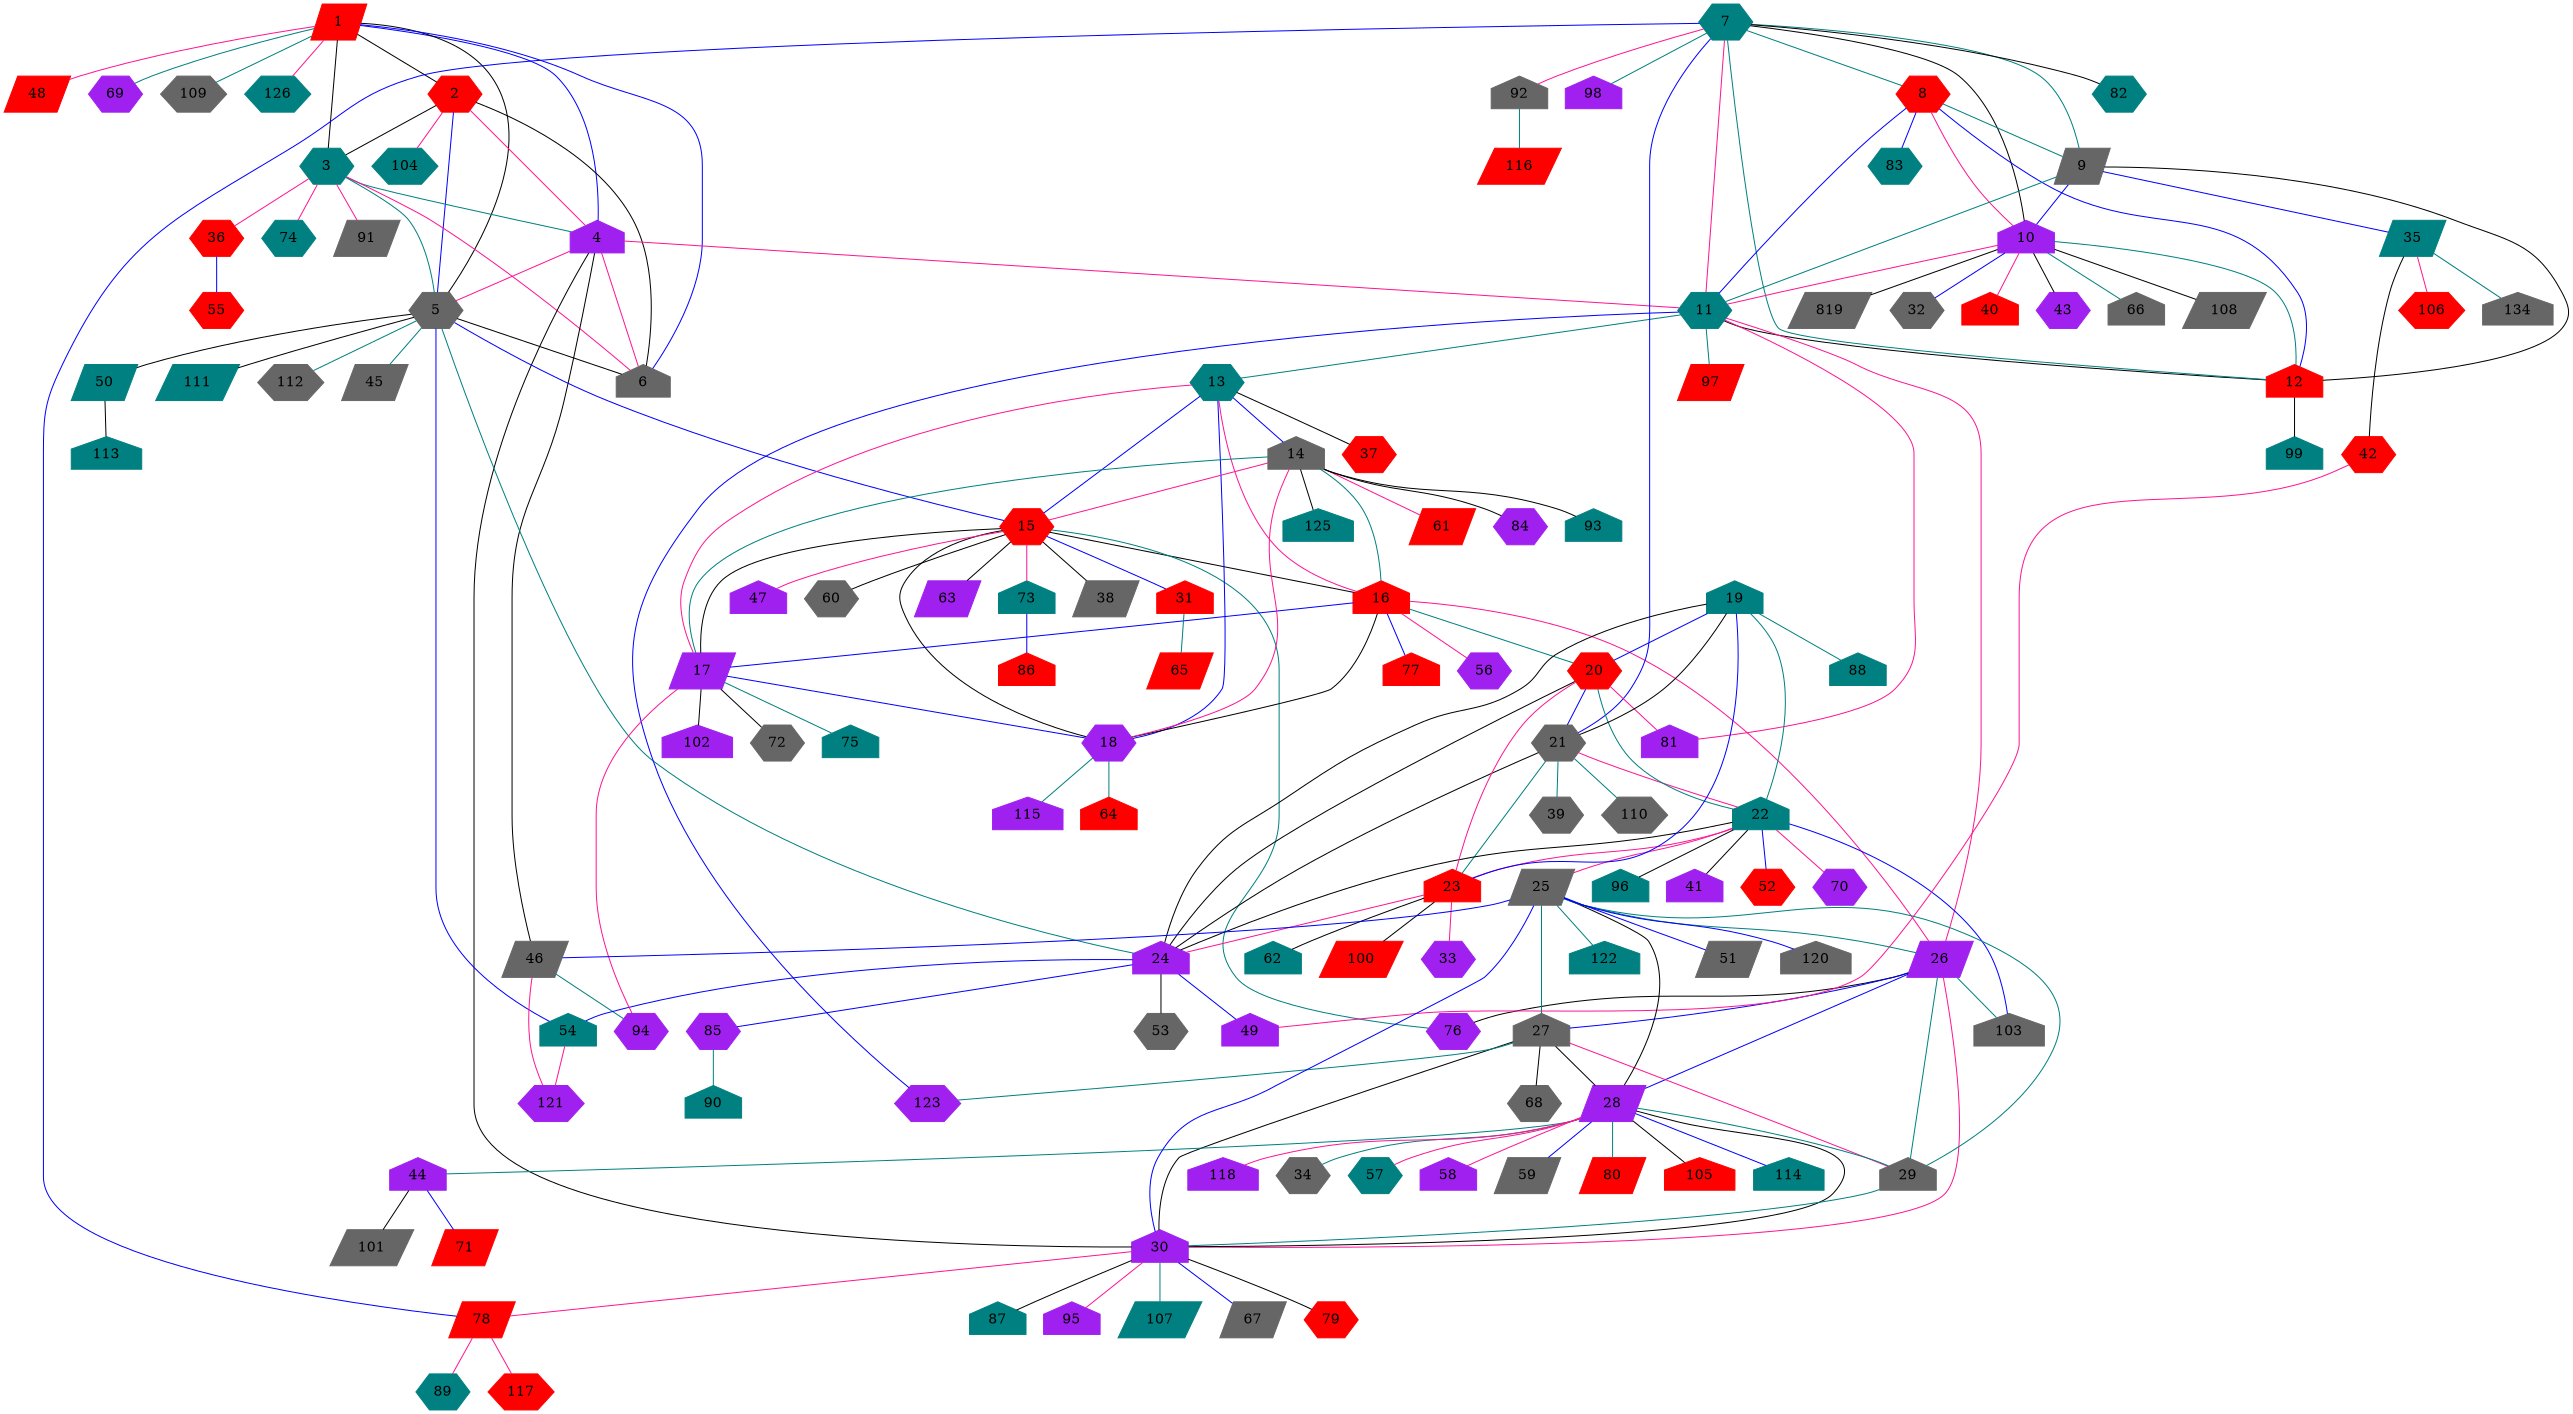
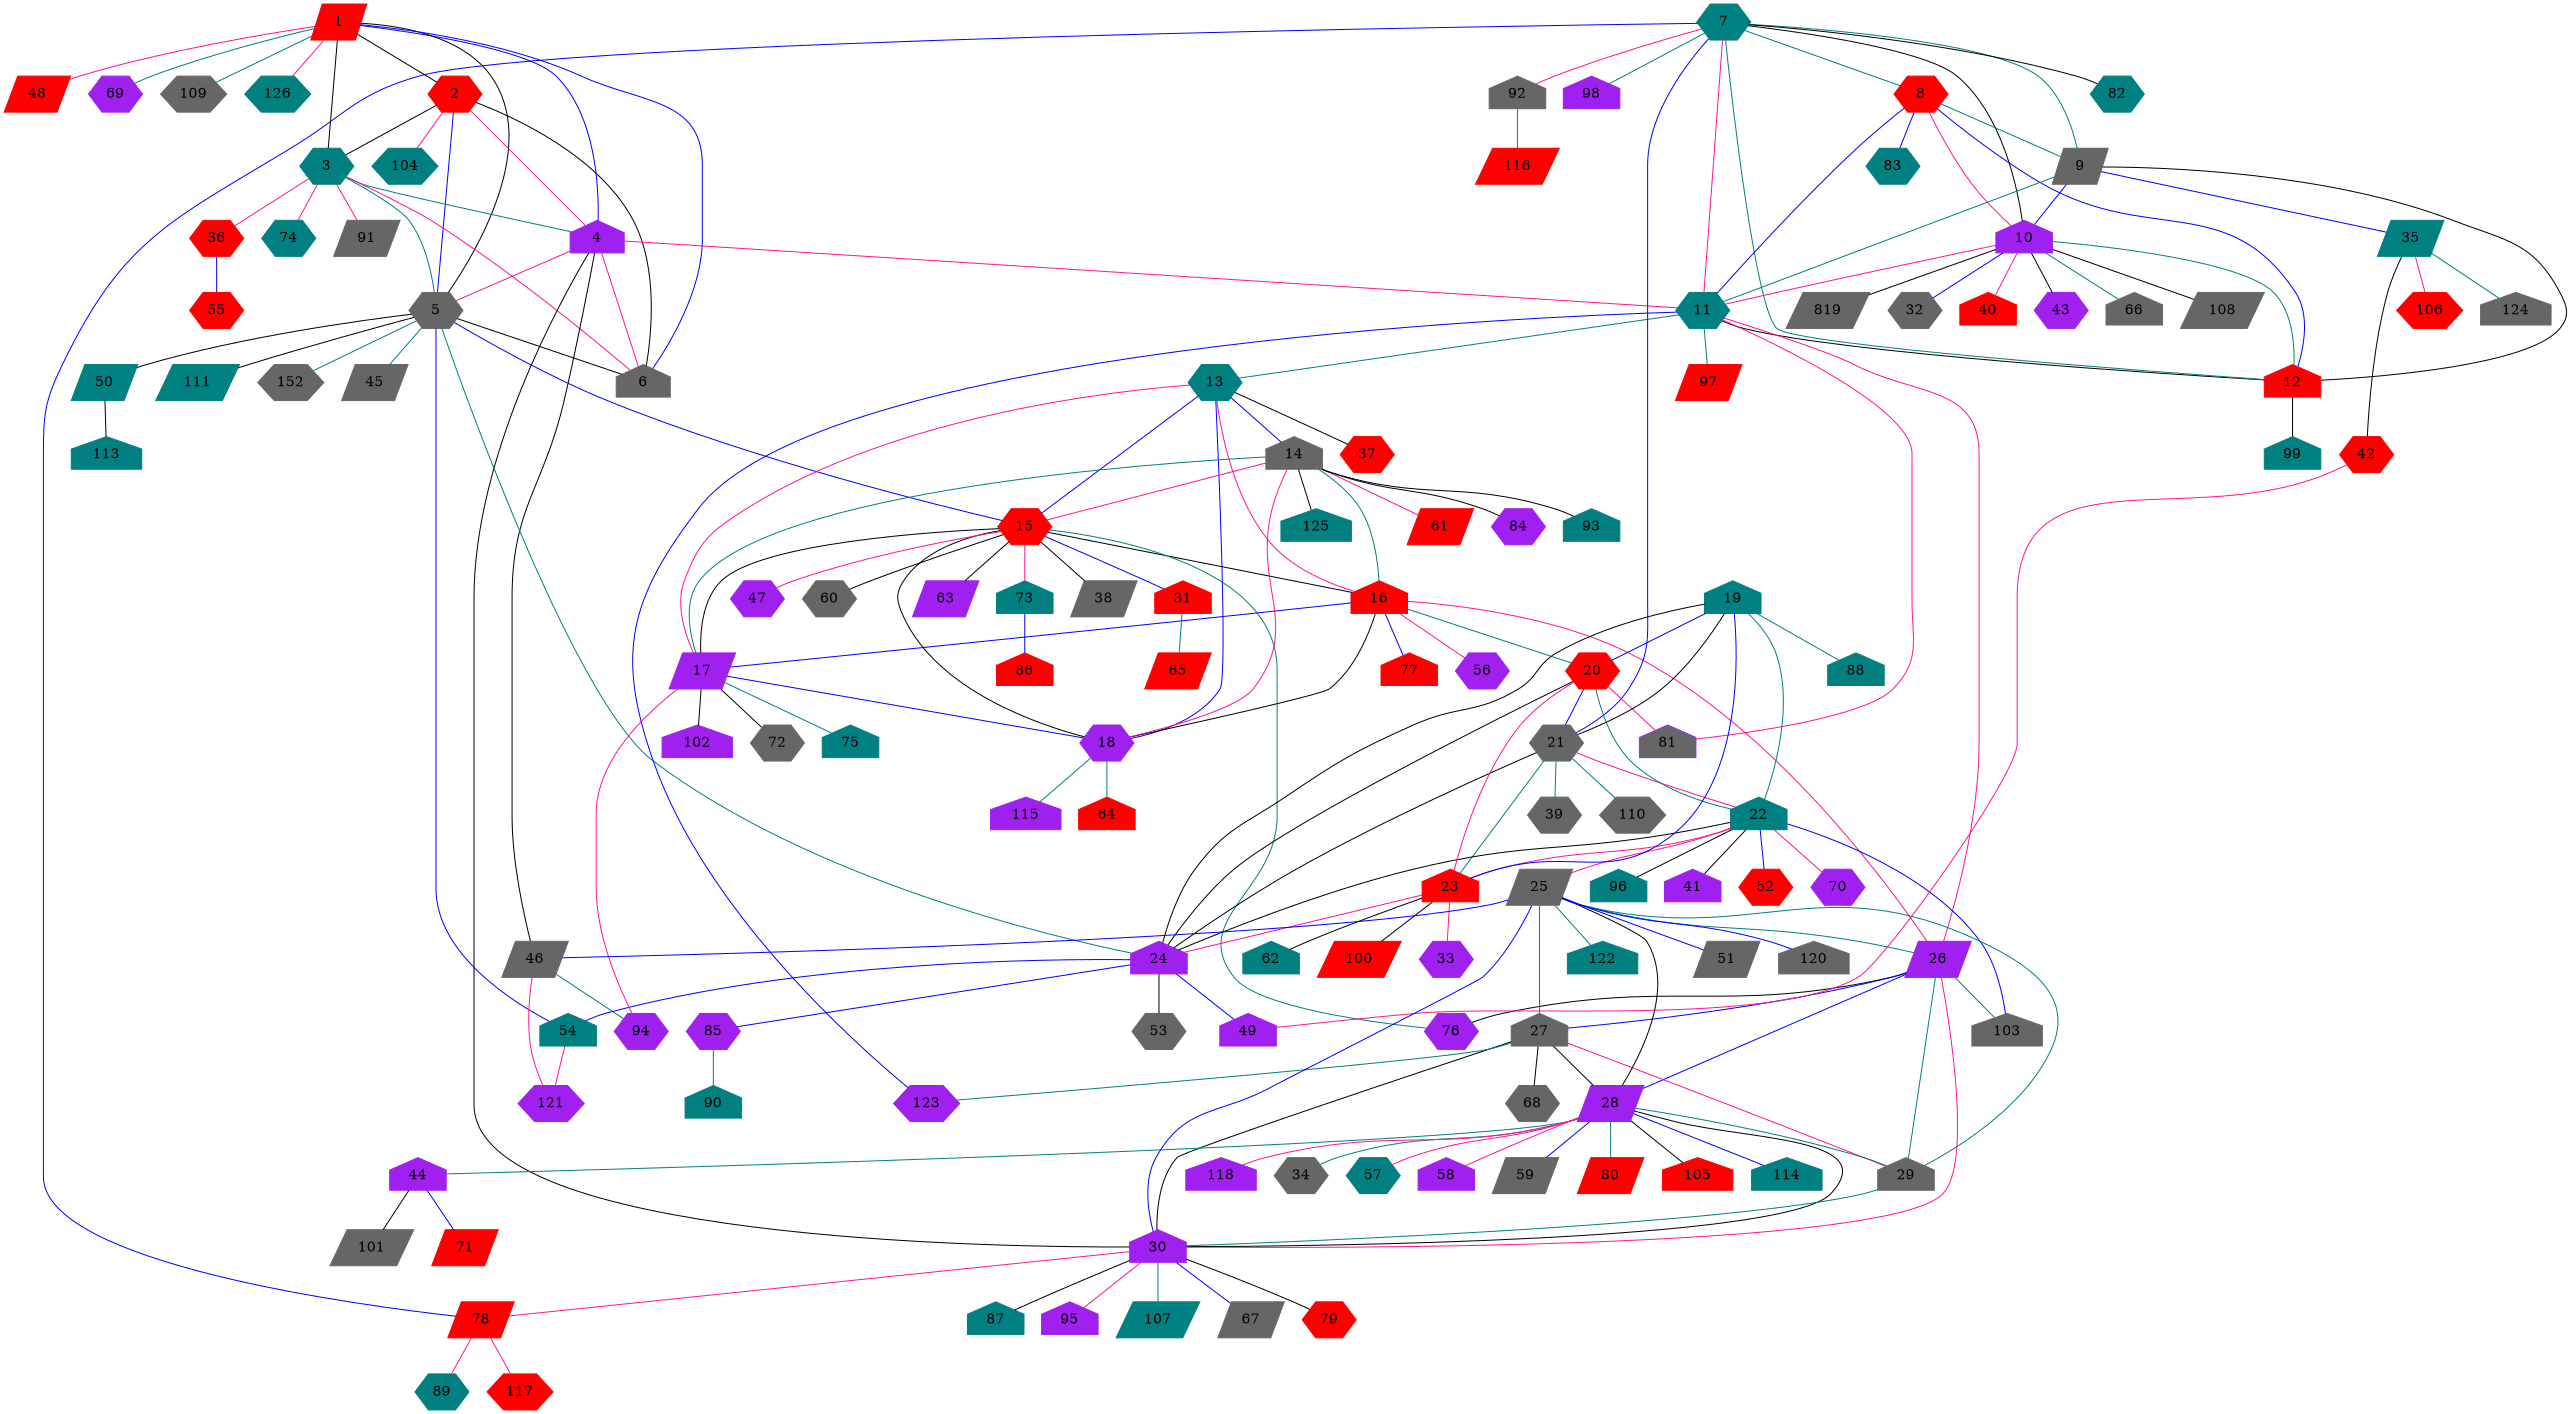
(2518, 310) -> (2516, 310)
(291, 383) -> (291, 383)
(758, 599) -> (757, 599)
(1670, 743) -> (1668, 743)
